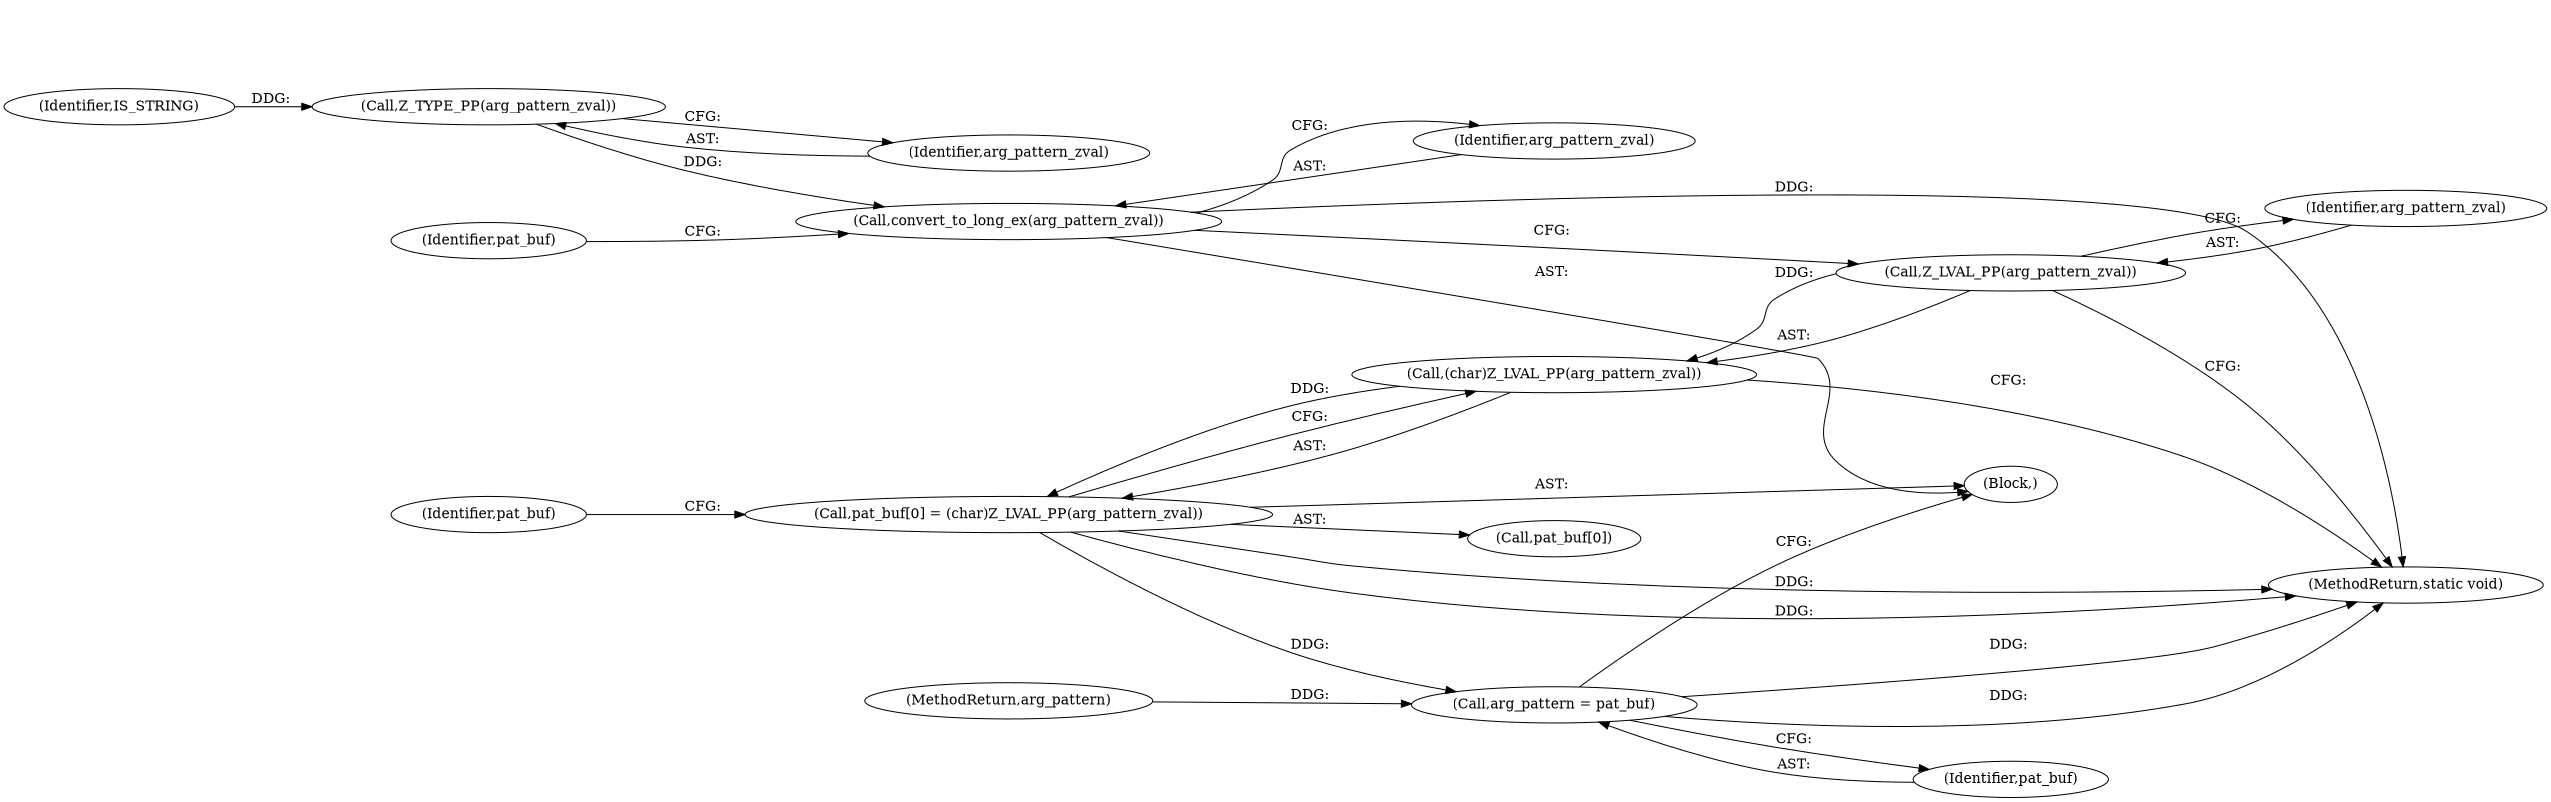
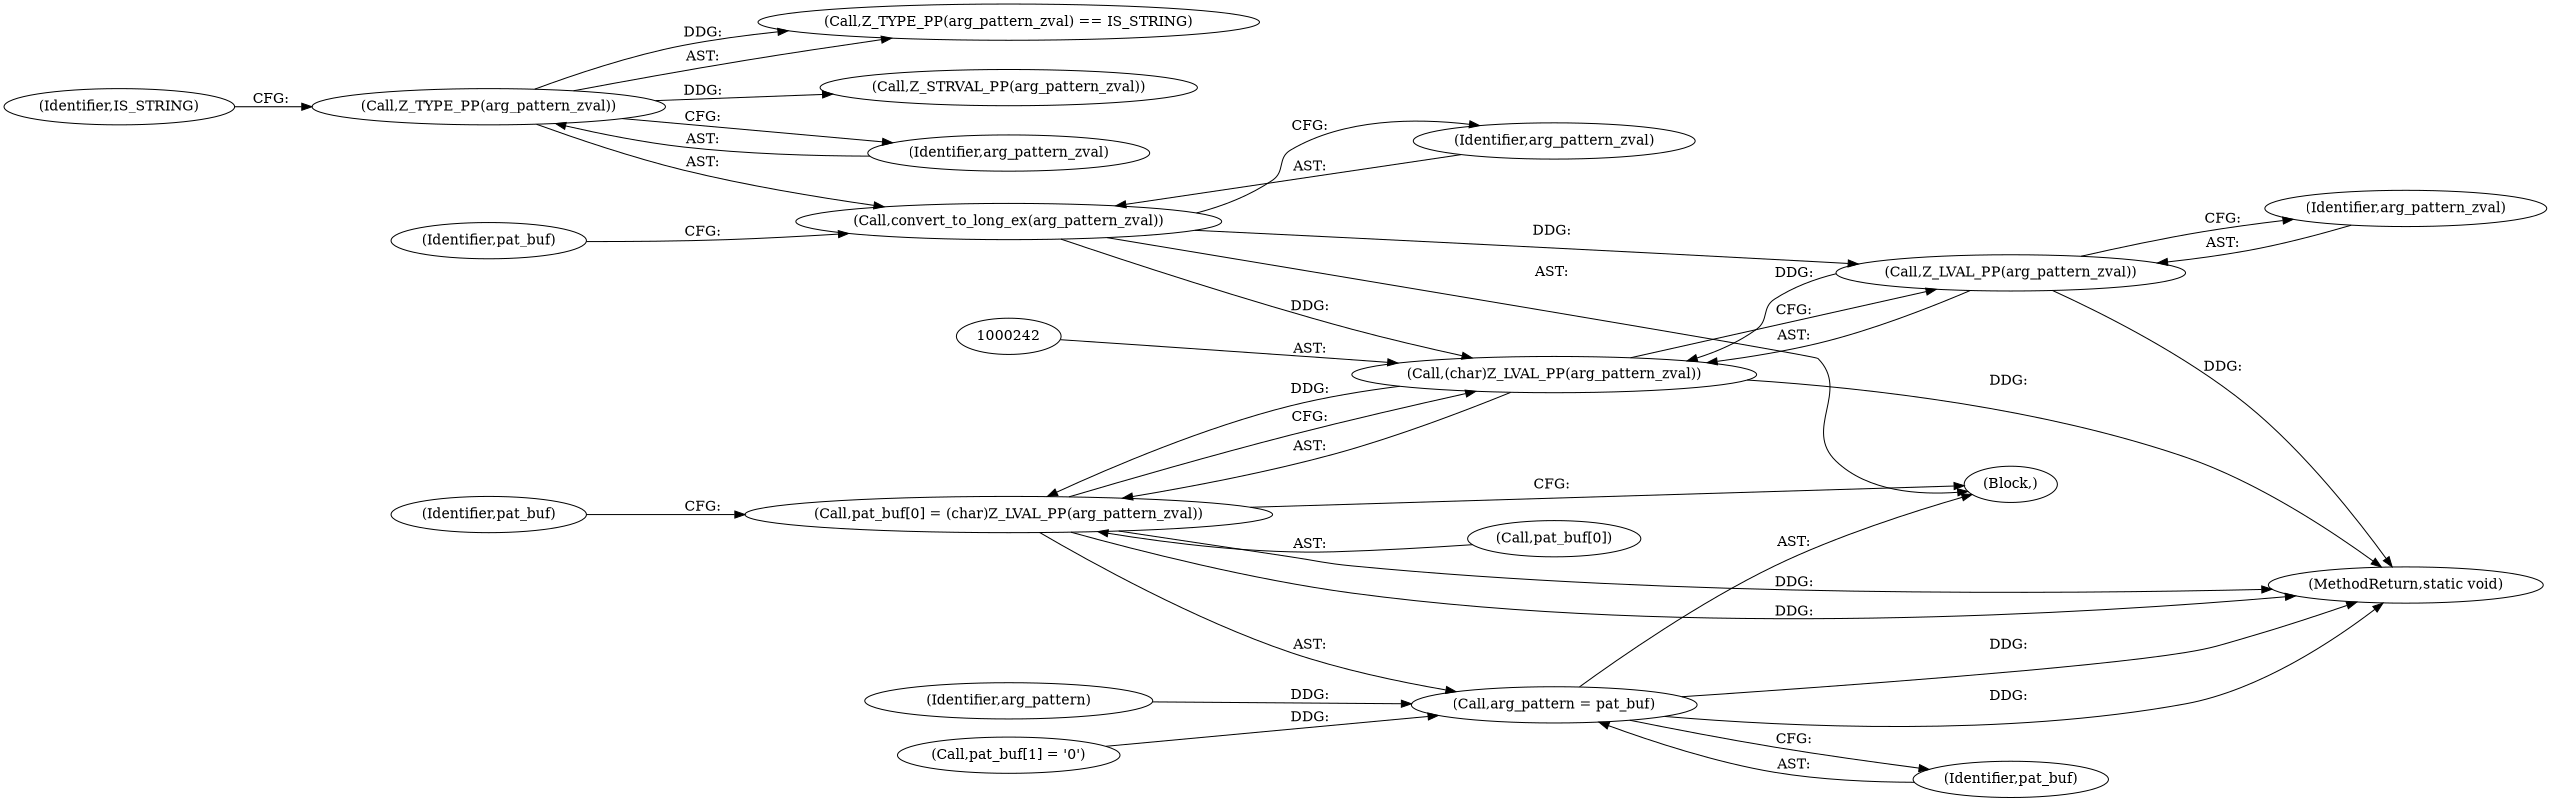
none -> (1009, 22)
none -> (1009, 88)
(273, 99) -> (273, 99)
(705, 163) -> (705, 163)
(1906, 196) -> (1260, 303)
(1554, 231) -> (1554, 231)
none -> (1778, 325)
none -> (1009, 336)
(2225, 367) -> (2225, 367)
(2011, 381) -> (2011, 381)
(1554, 485) -> (1554, 485)
(1345, 529) -> (1299, 552)
(1796, 542) -> (1796, 542)
(1312, 645) -> (1312, 645)
(1009, 701) -> (1009, 701)
none -> (1009, 755)
